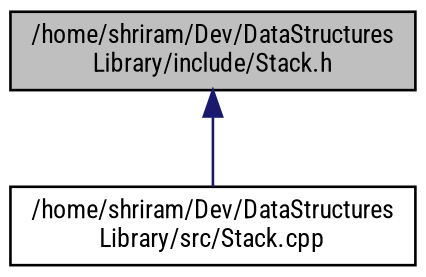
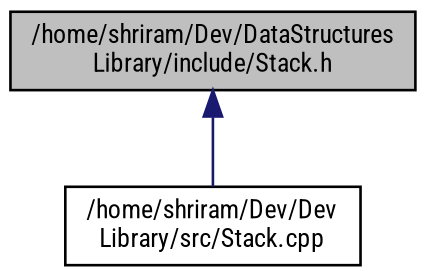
(213, 226) -> (213, 226)
